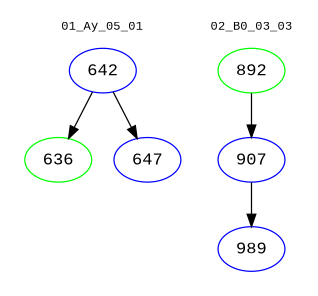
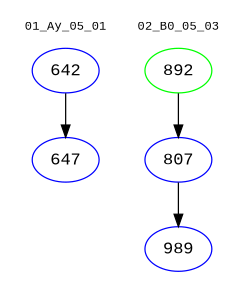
(252, 27) -> (179, 27)
(58, 160) -> none
(251, 160) -> (178, 160)
